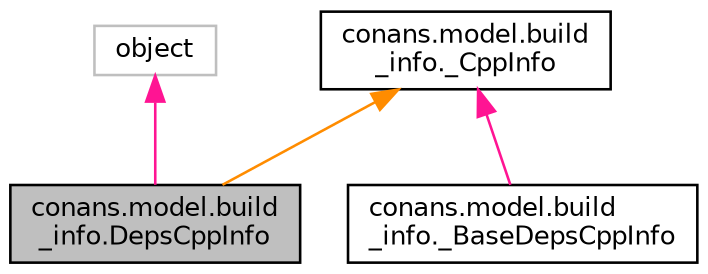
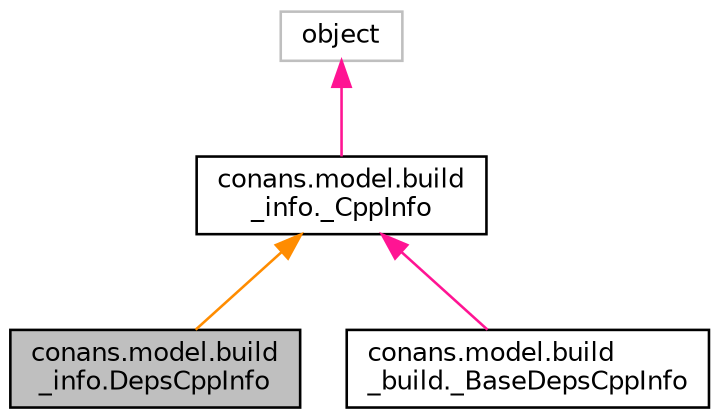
(155, 144) -> (342, 122)
(523, 224) -> (528, 369)
